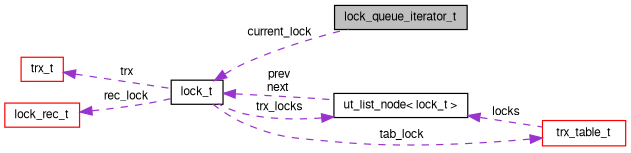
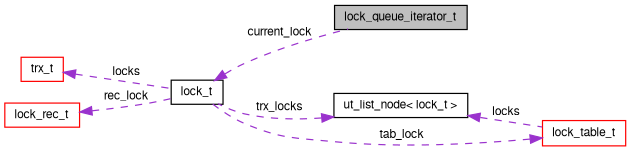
(125, 72) -> (125, 72)
(285, 97) -> none
(584, 133) -> (584, 133)
